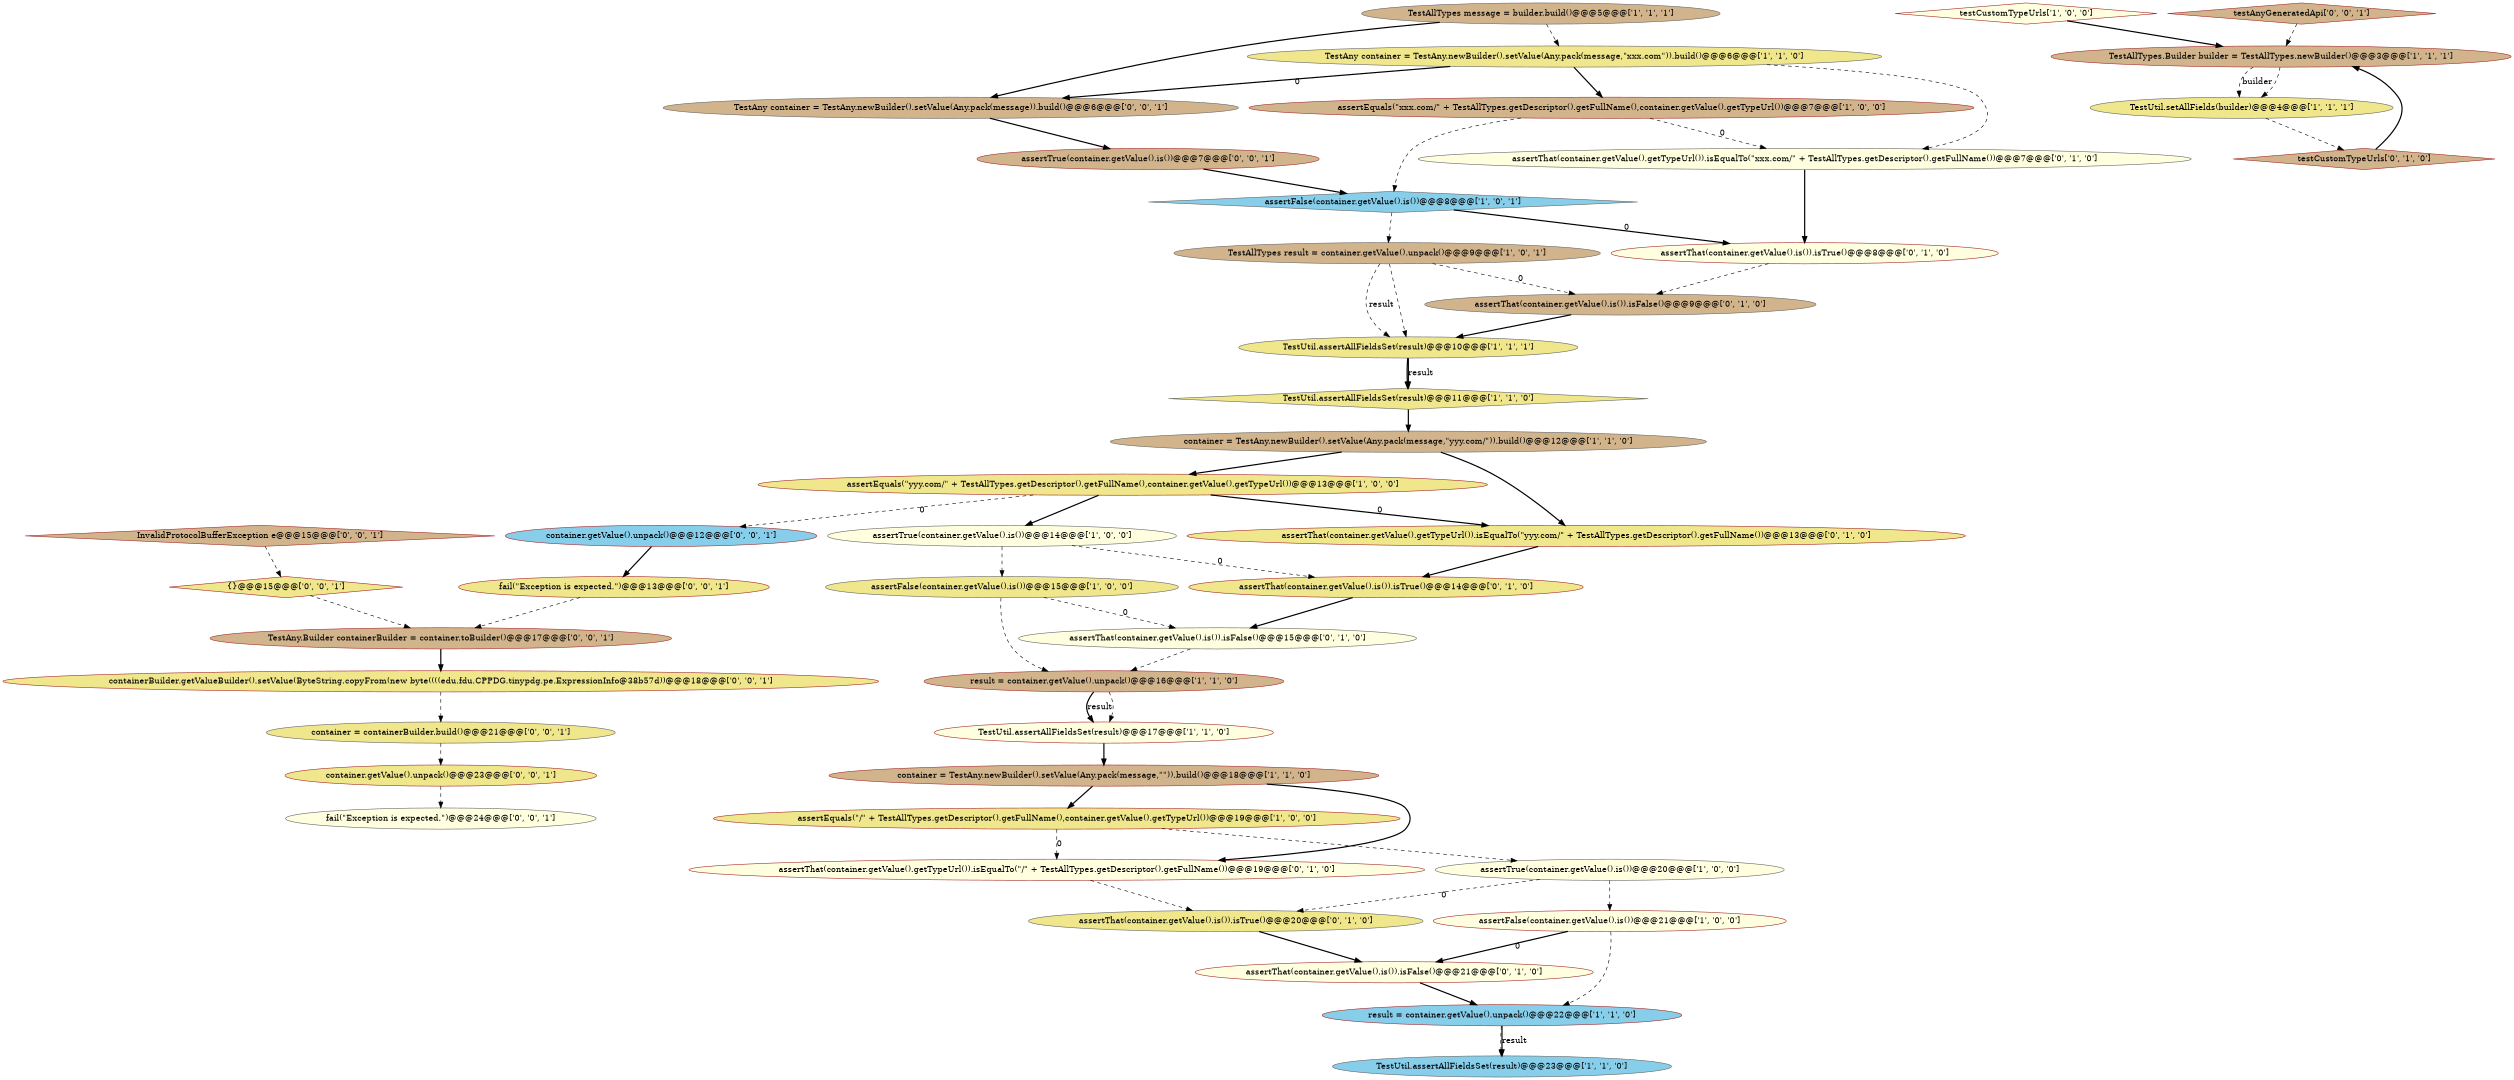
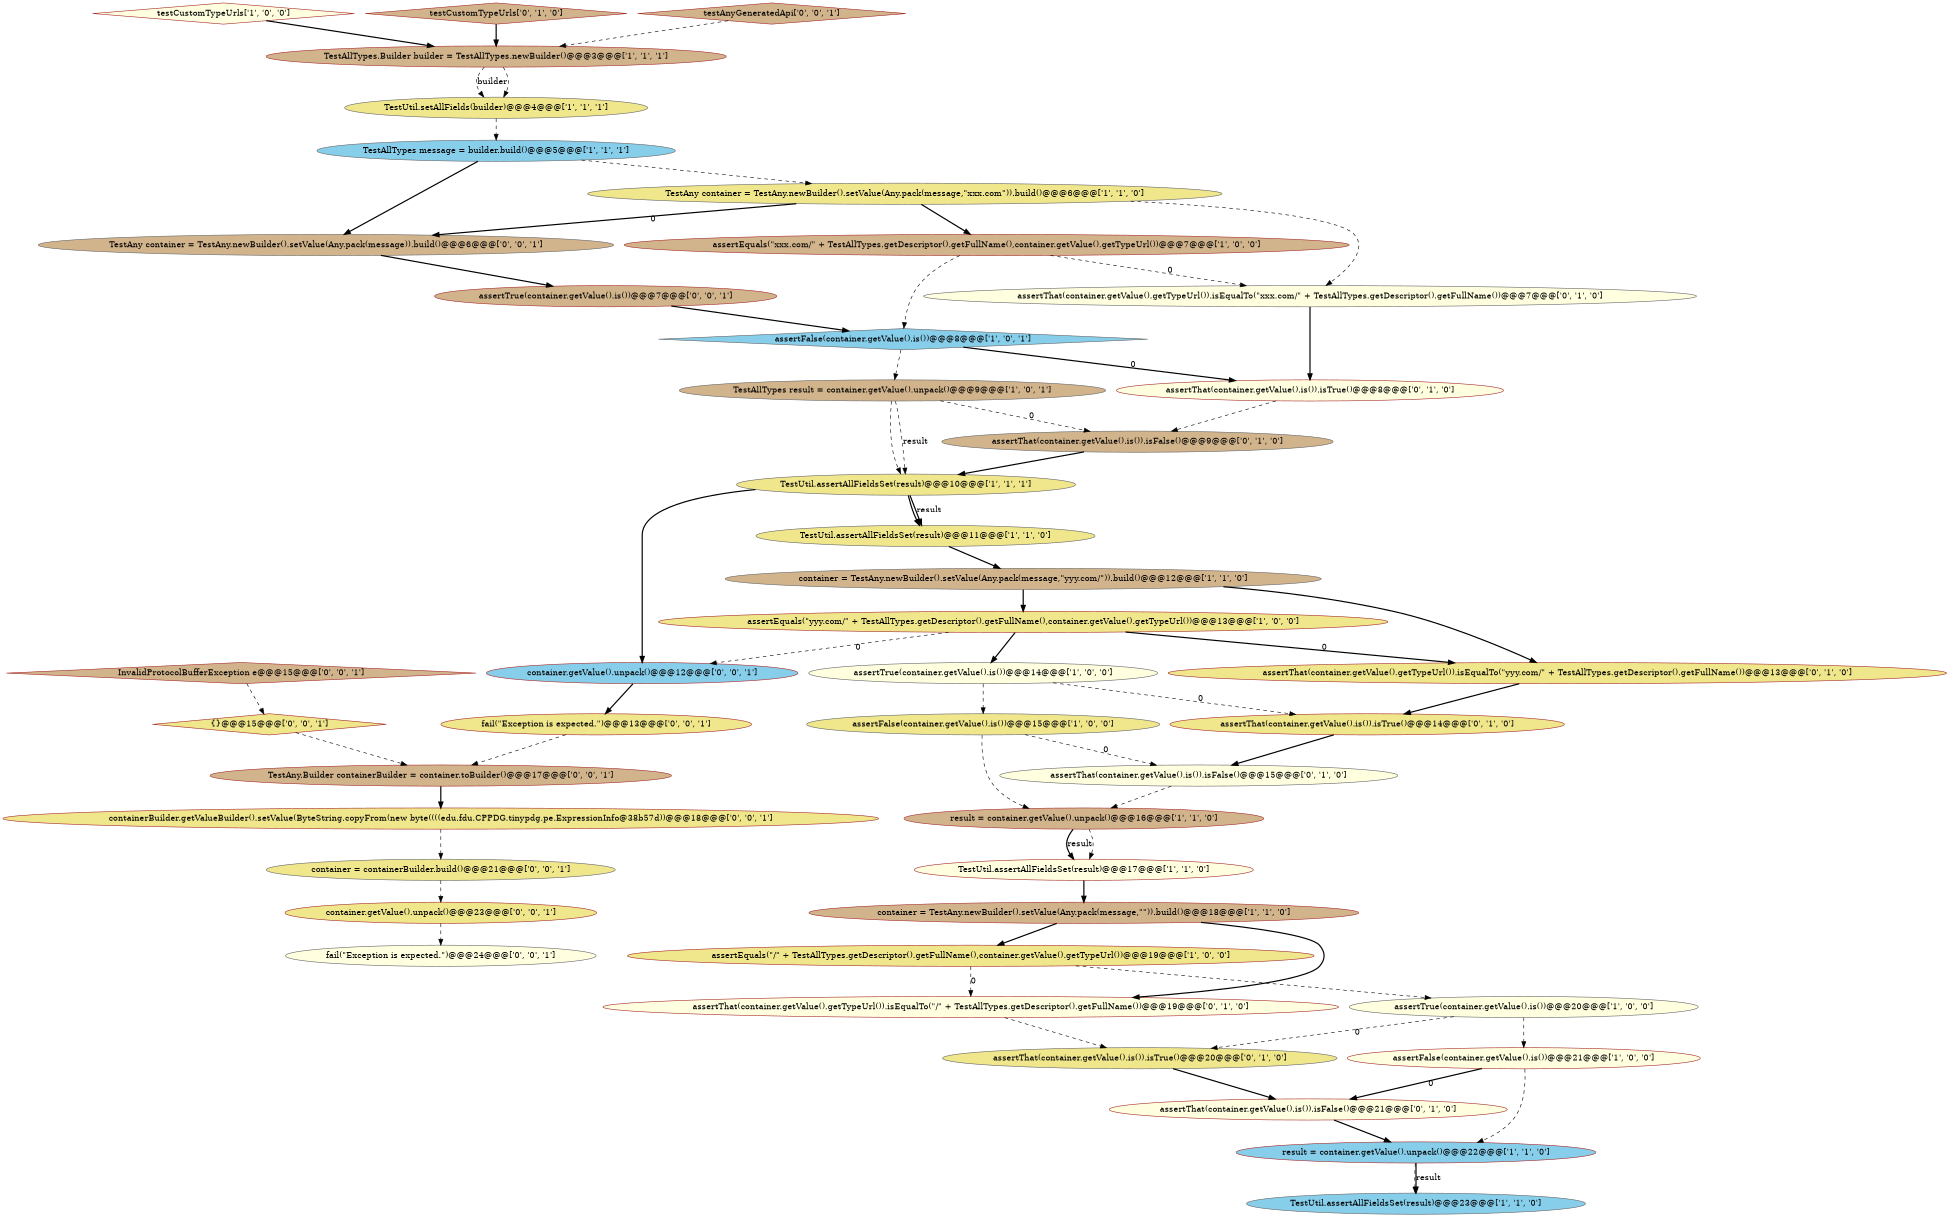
(1541, 14) -> (496, 151)
(2302, 133) -> (496, 126)
(1408, 399) -> (925, 536)
none -> (643, 531)
